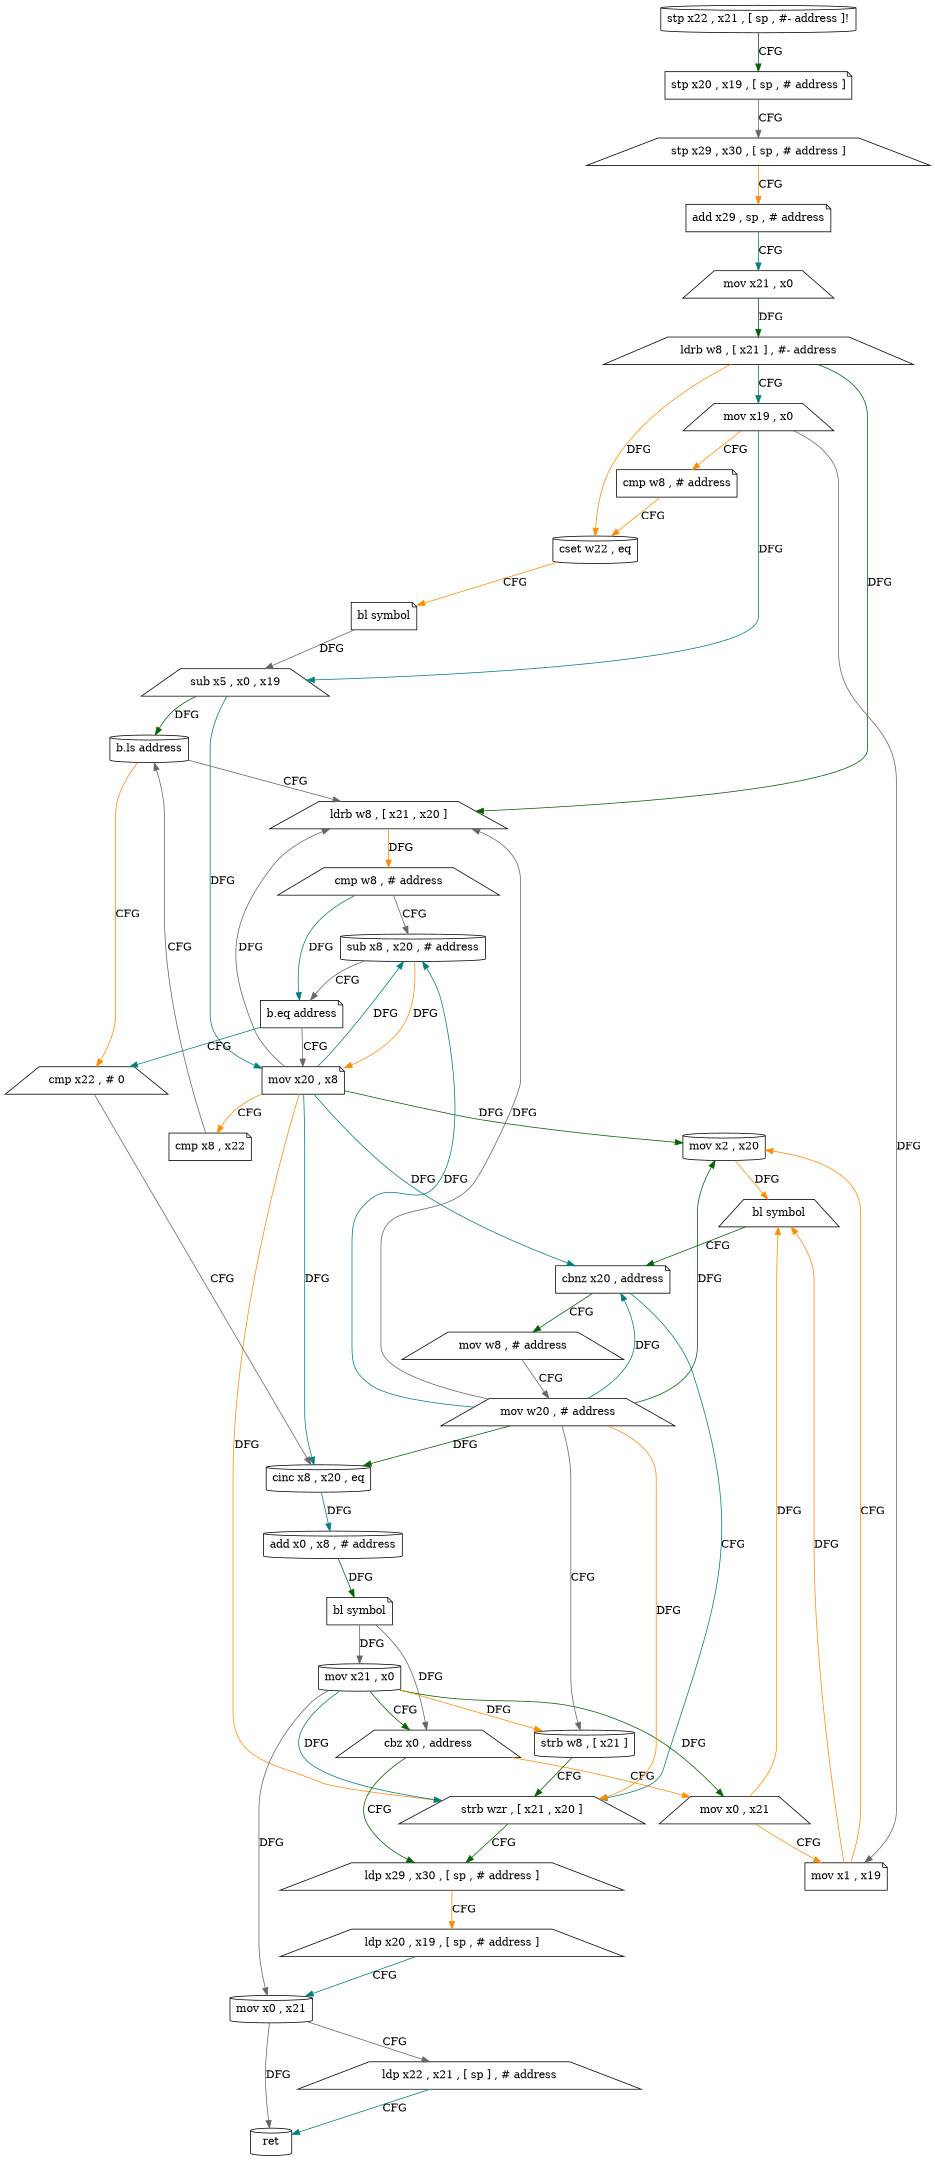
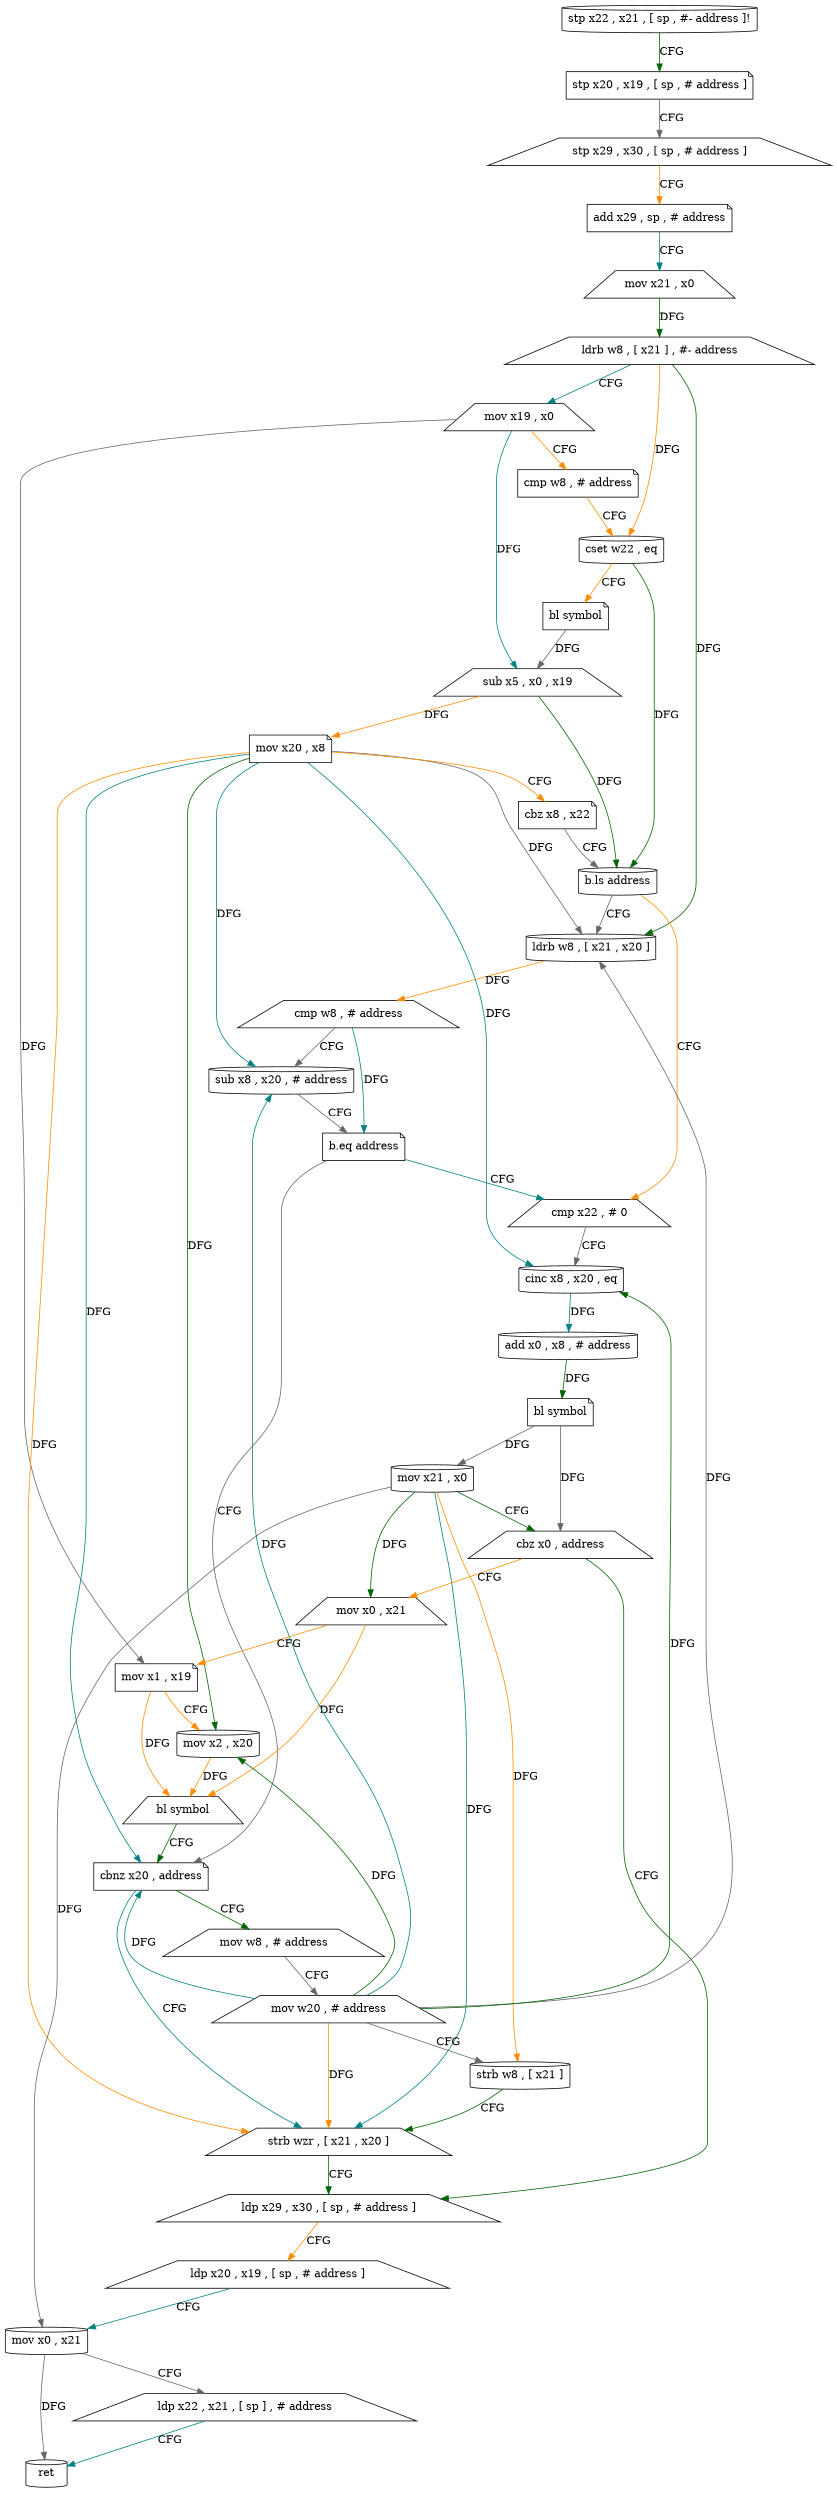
none -> (654, 712)
(389, 815) -> (591, 948)
(210, 890) -> (410, 715)
(403, 1025) -> none
(302, 1043) -> (217, 1513)
(210, 1147) -> (557, 815)
